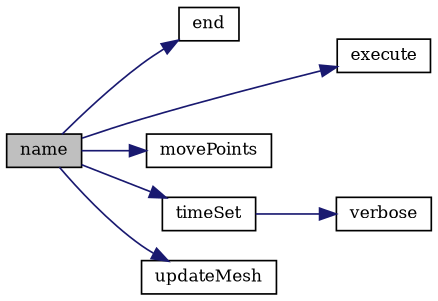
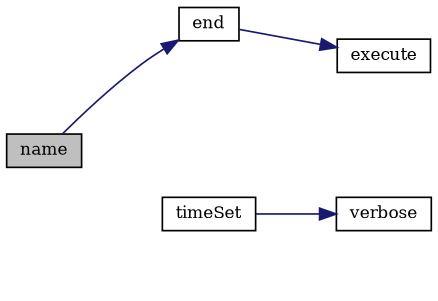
(201, 102) -> (280, 37)
(209, 151) -> none
(116, 178) -> none
(209, 277) -> none
